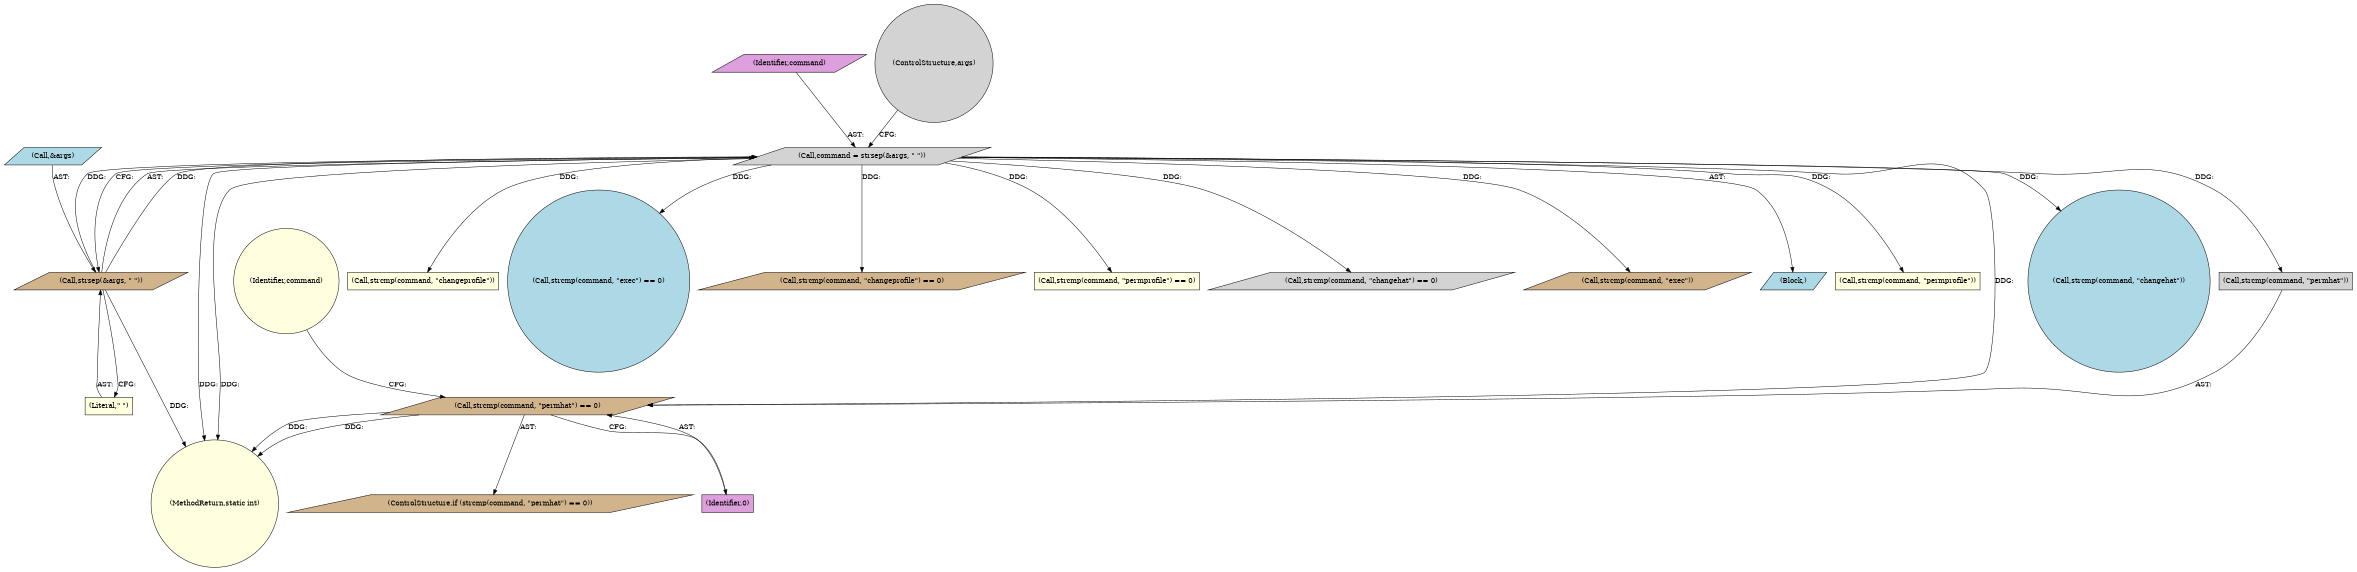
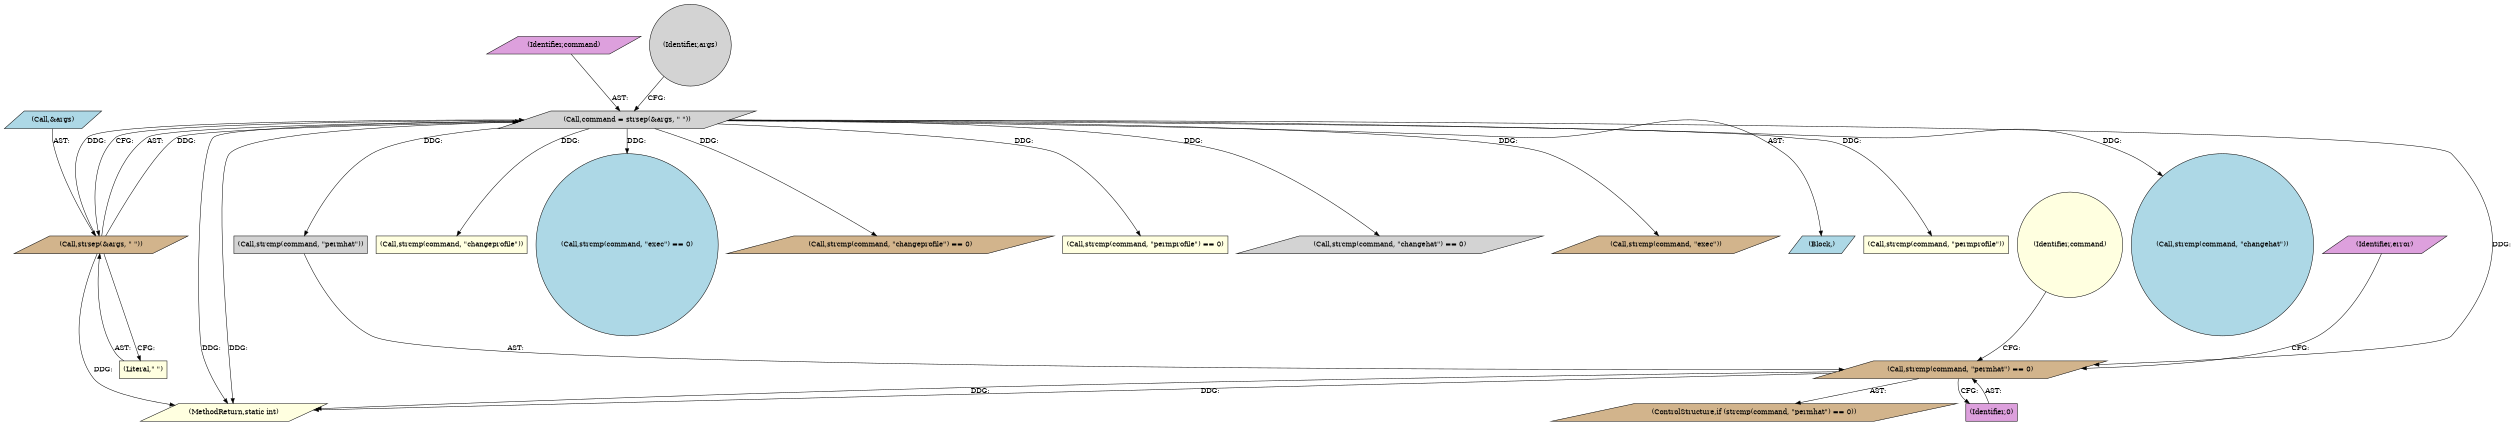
(934, 63) -> (690, 45)
none -> (2385, 245)
(215, 504) -> (234, 412)
